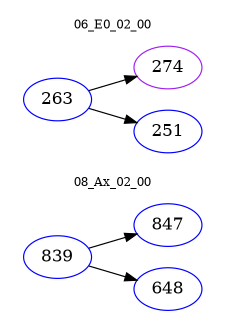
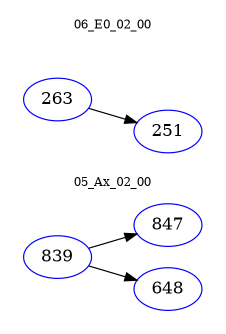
(168, 68) -> none
(113, 183) -> (113, 183)
